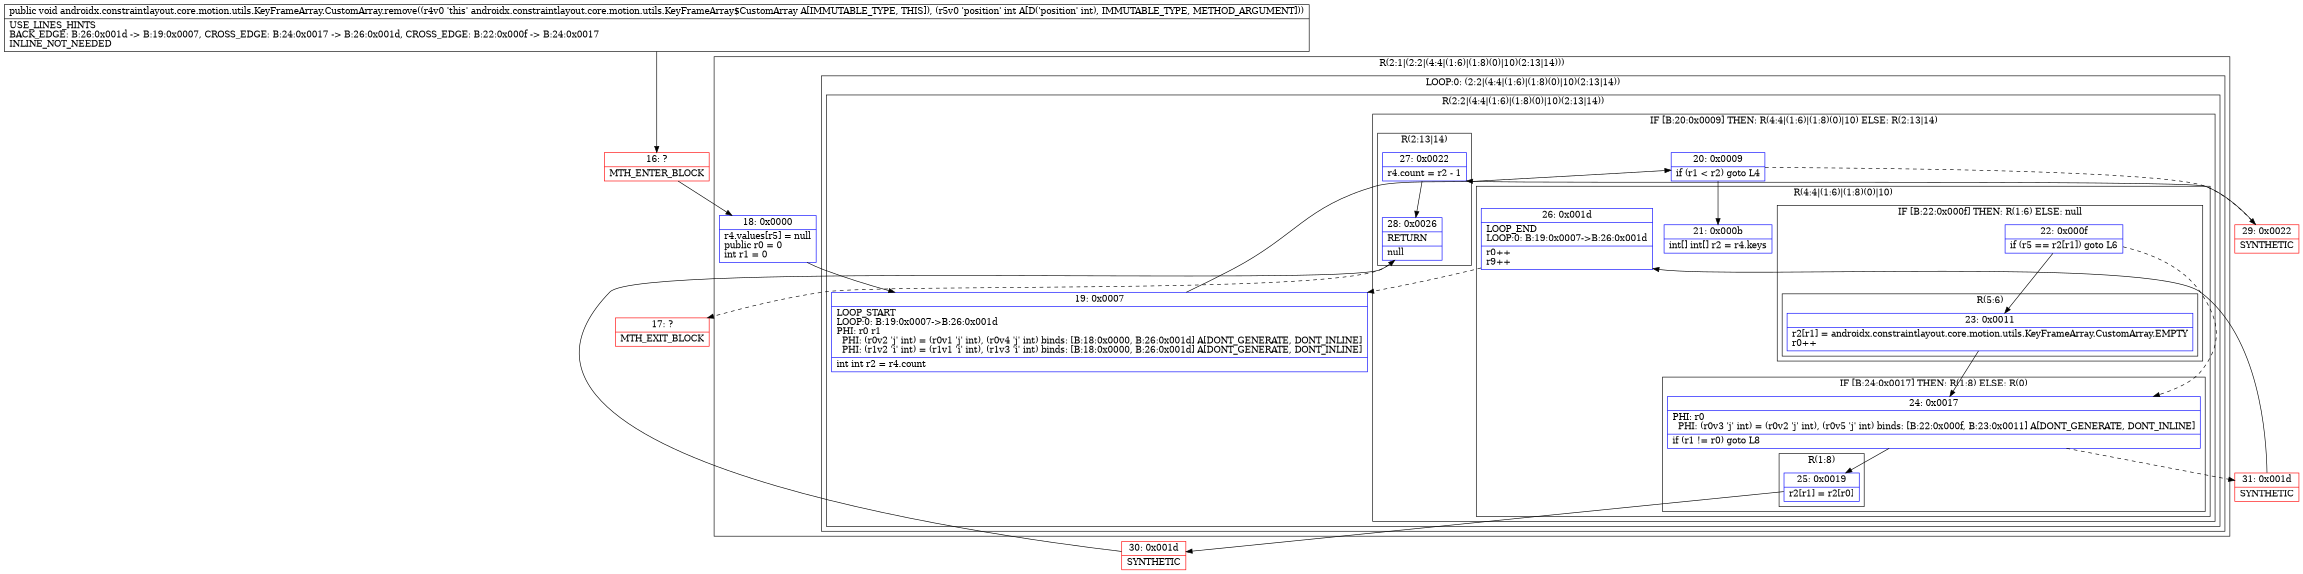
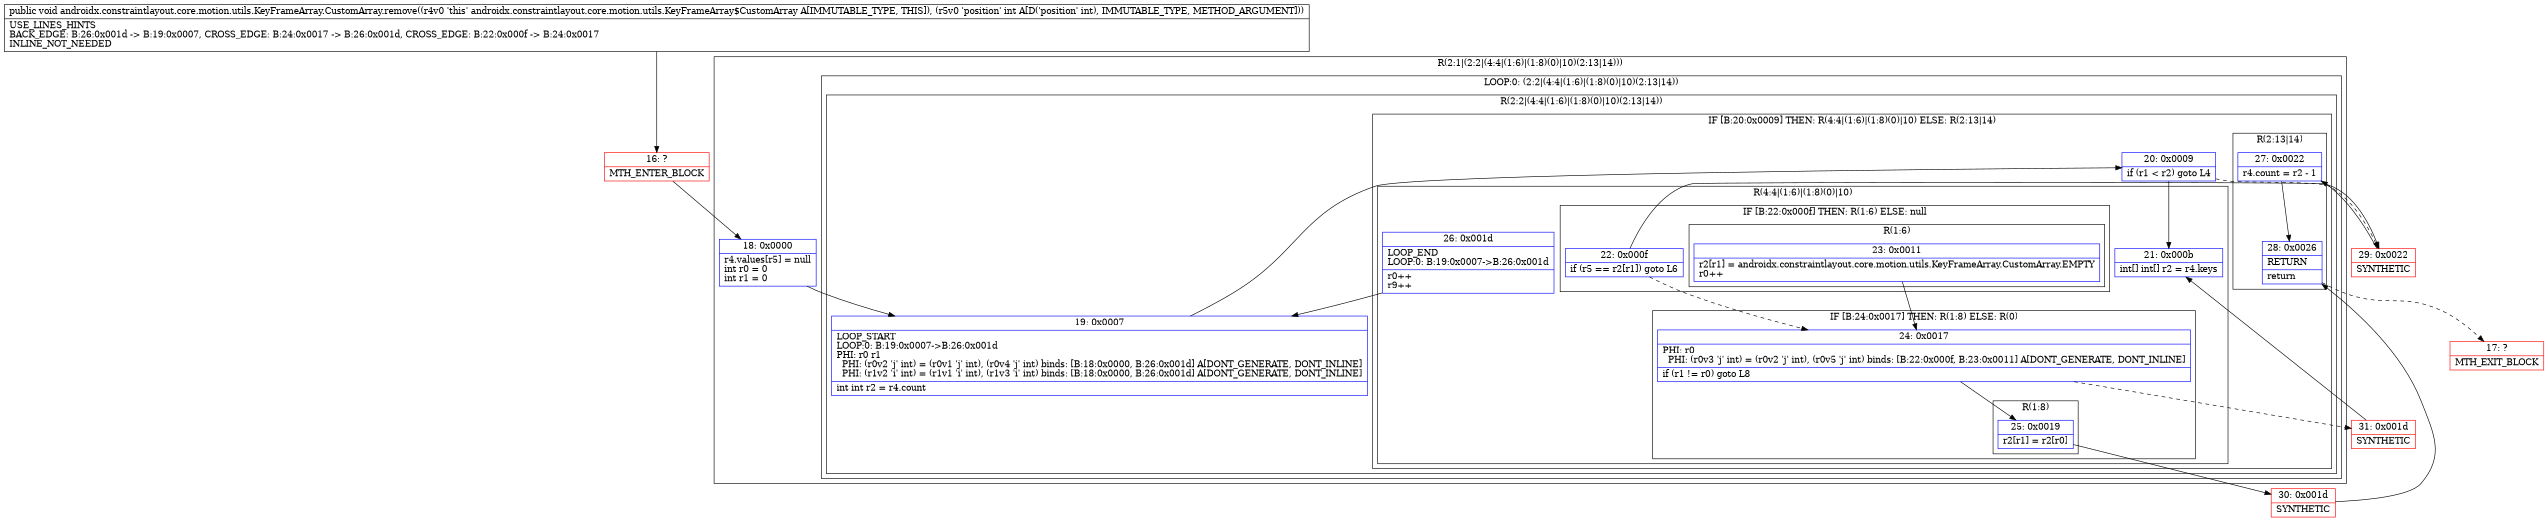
(753, 246) -> (746, 269)
(1396, 253) -> (2281, 277)
(2030, 272) -> (2279, 351)
(1428, 280) -> (1340, 304)
(2031, 281) -> (2003, 182)
(1990, 301) -> (1897, 232)
